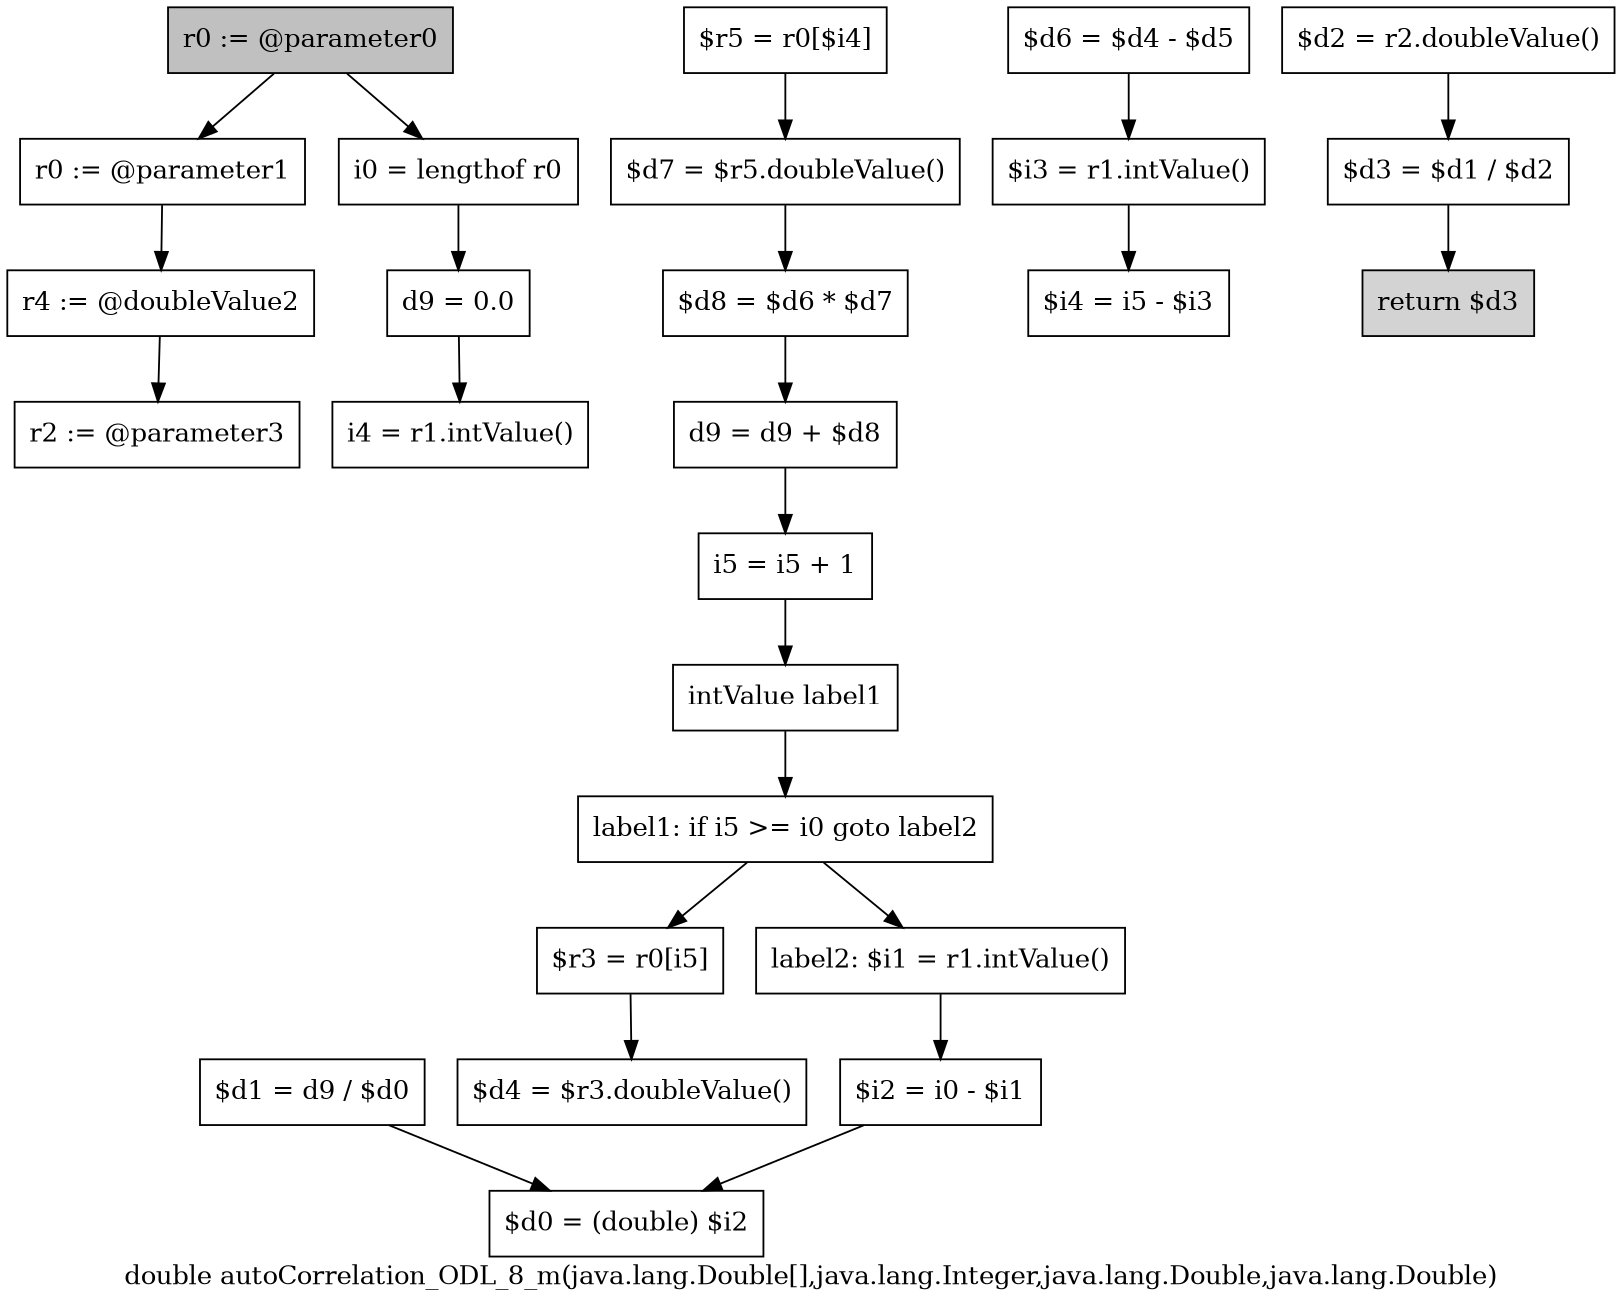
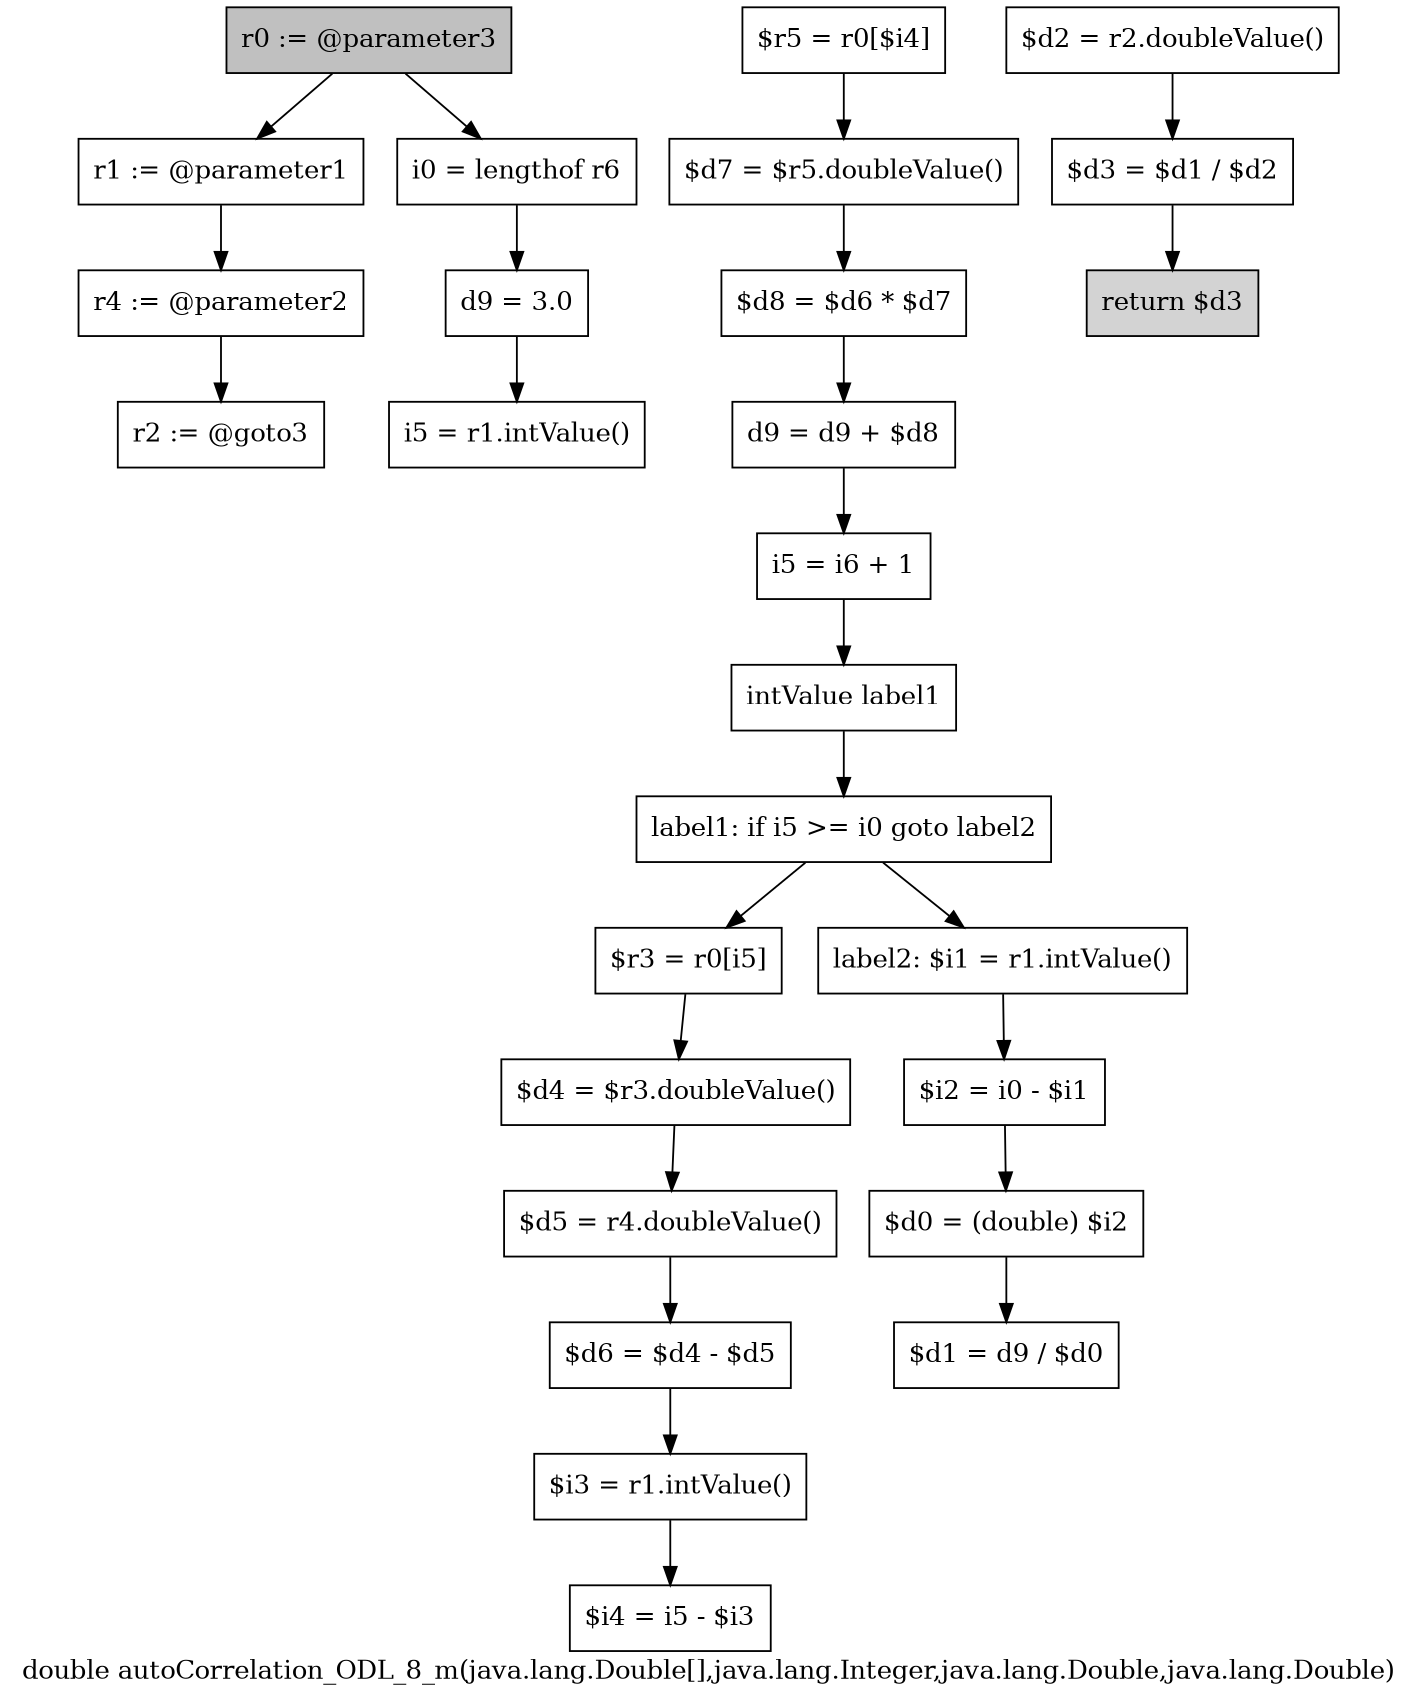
(310, 40) -> (369, 40)
(163, 172) -> (221, 172)
(458, 172) -> (517, 172)
(161, 303) -> (221, 303)
(458, 303) -> (517, 303)
(157, 435) -> (221, 435)
(460, 435) -> (517, 435)
(785, 566) -> (844, 566)
(461, 1155) -> (1006, 1280)
none -> (670, 1224)
